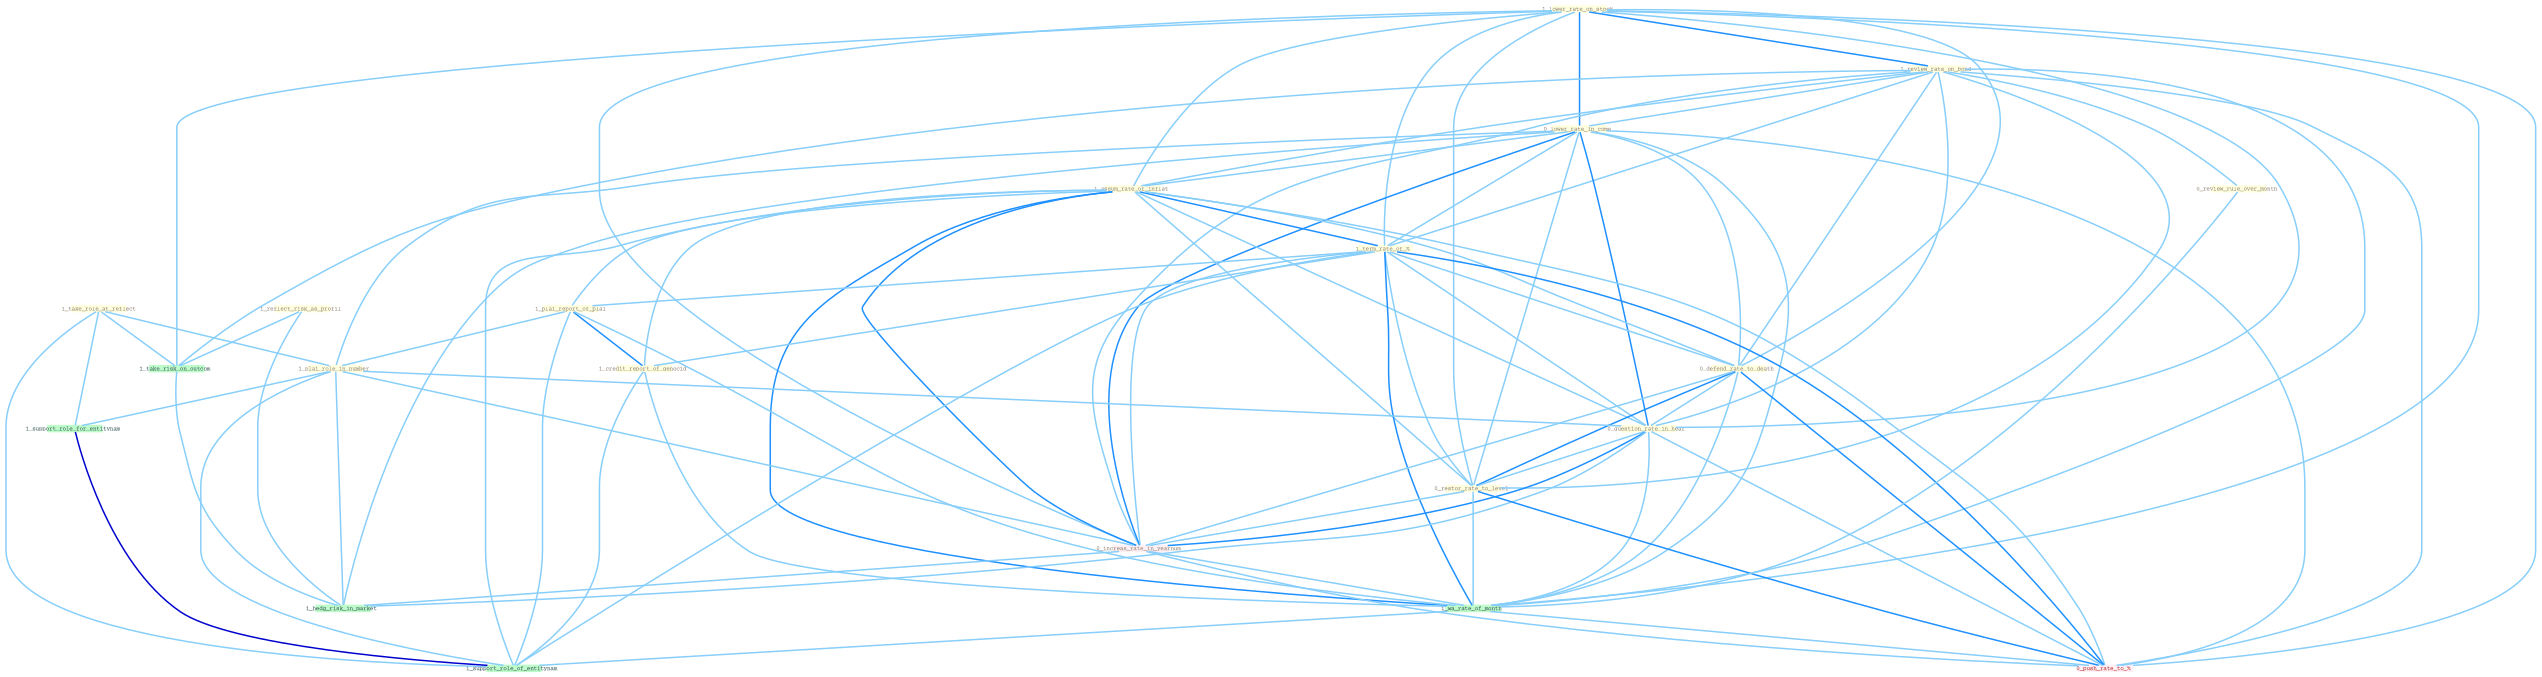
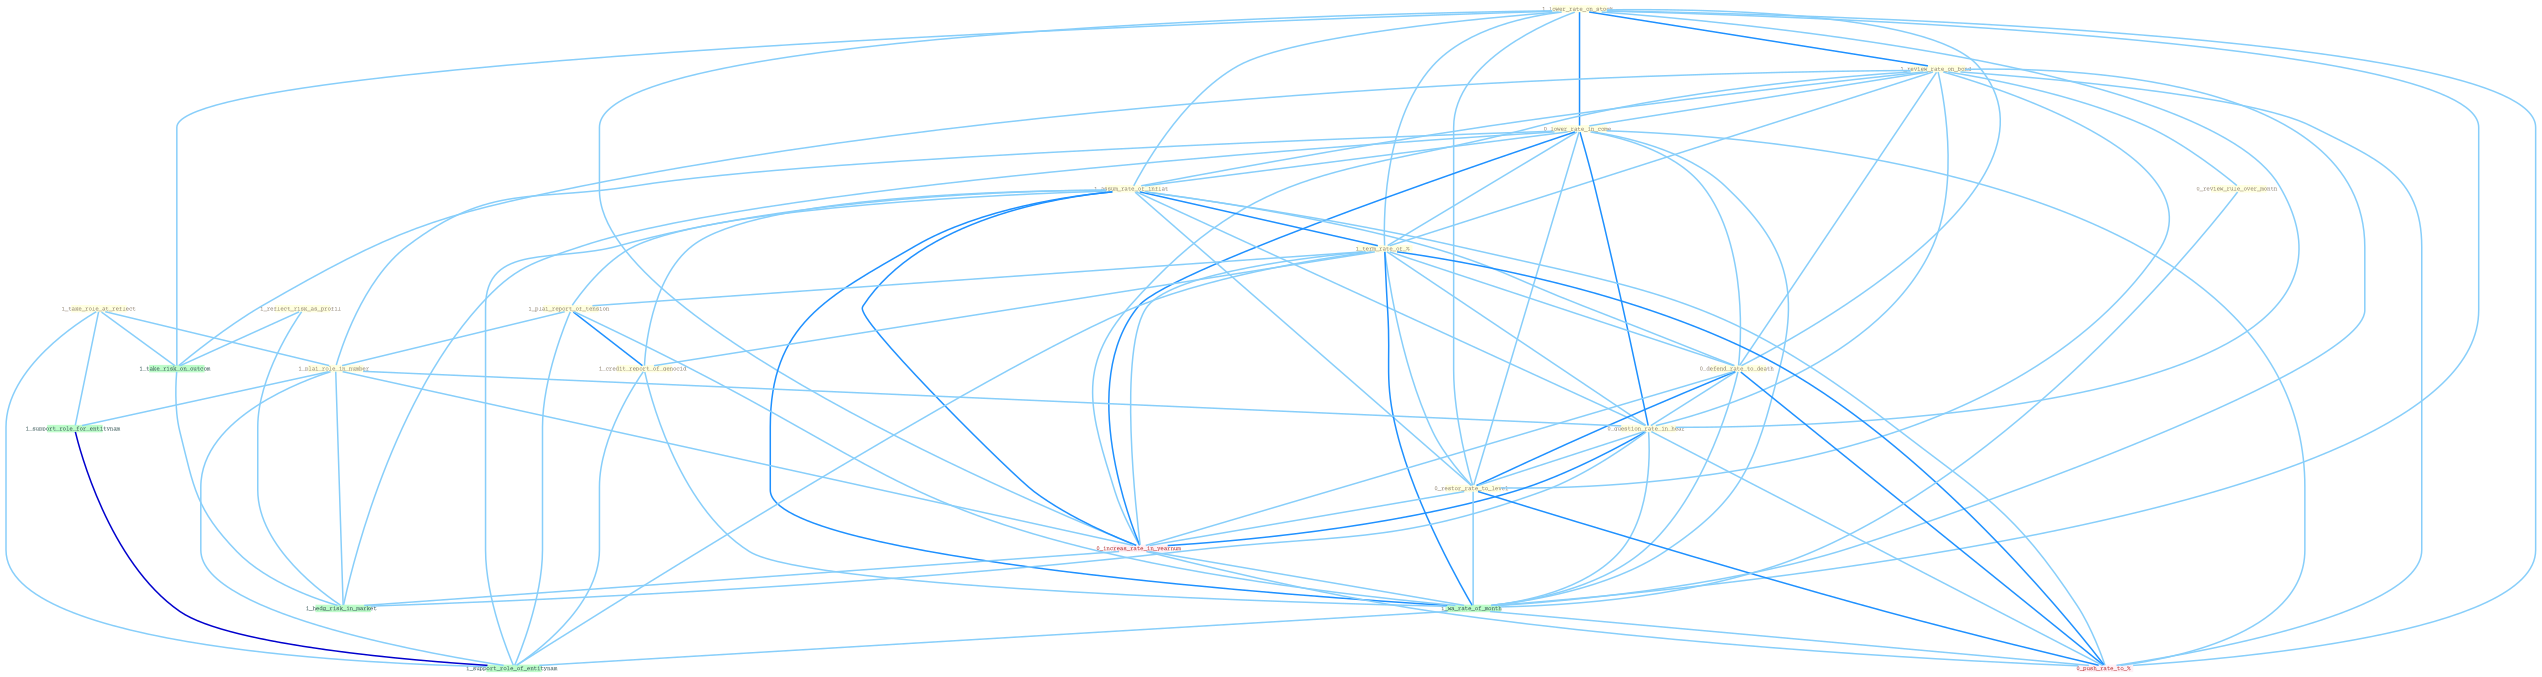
(571, 309) -> (571, 309)
(1140, 548) -> (1140, 548)
